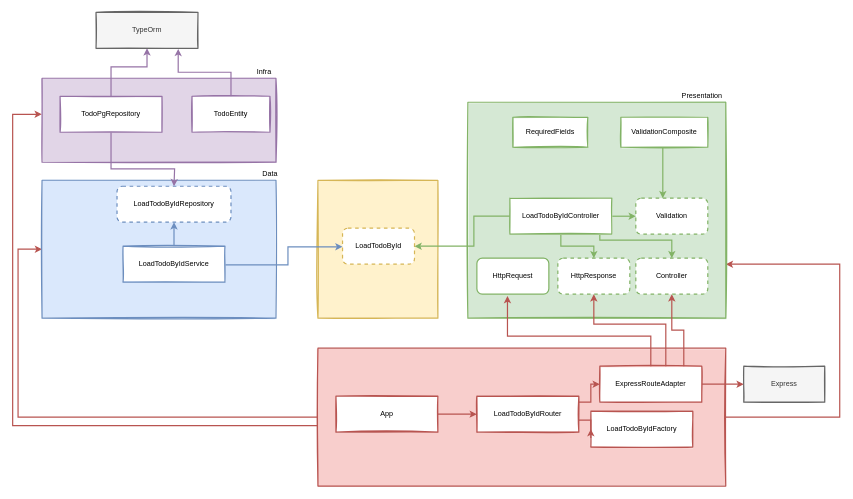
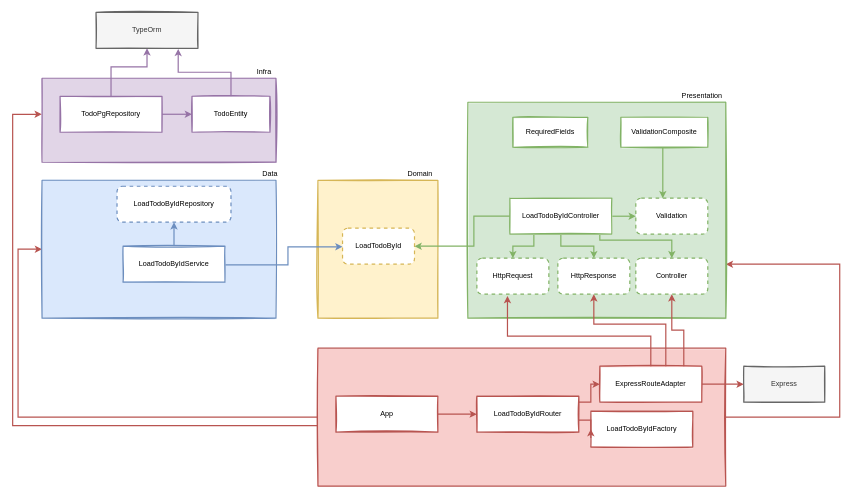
none -> (175, 114)
(144, 169) -> none
none -> (420, 174)
none -> (525, 246)
(513, 276) -> (513, 276)
